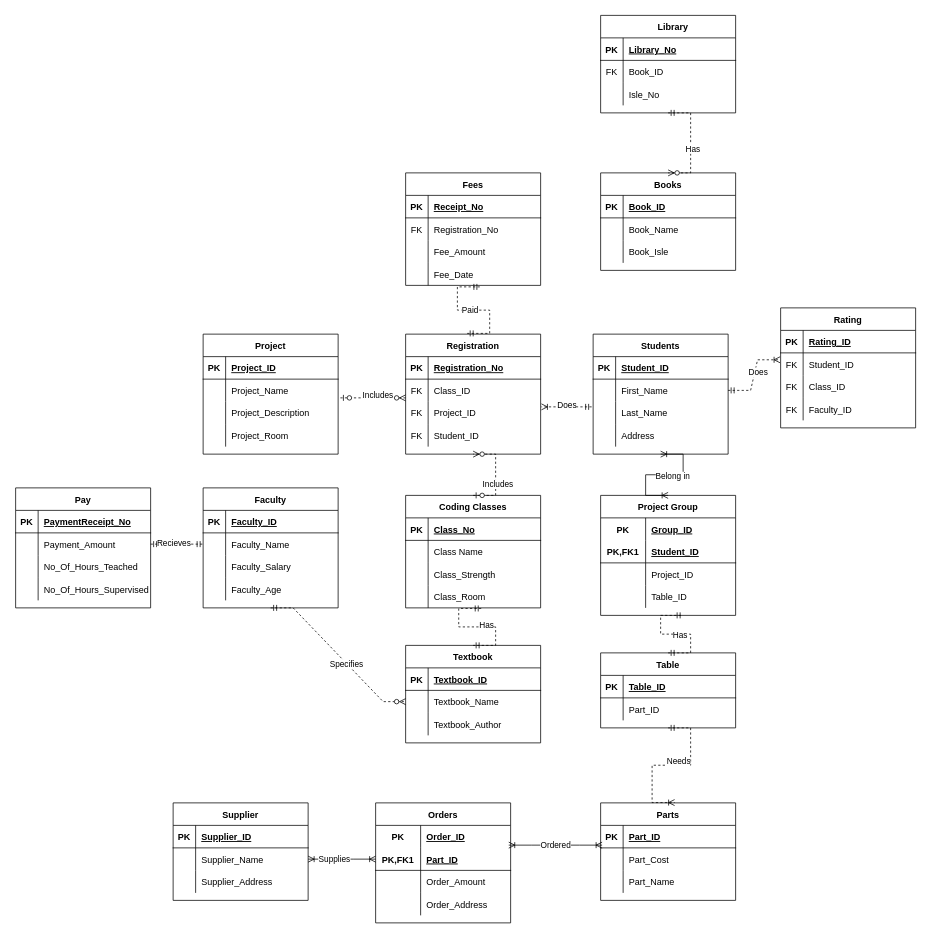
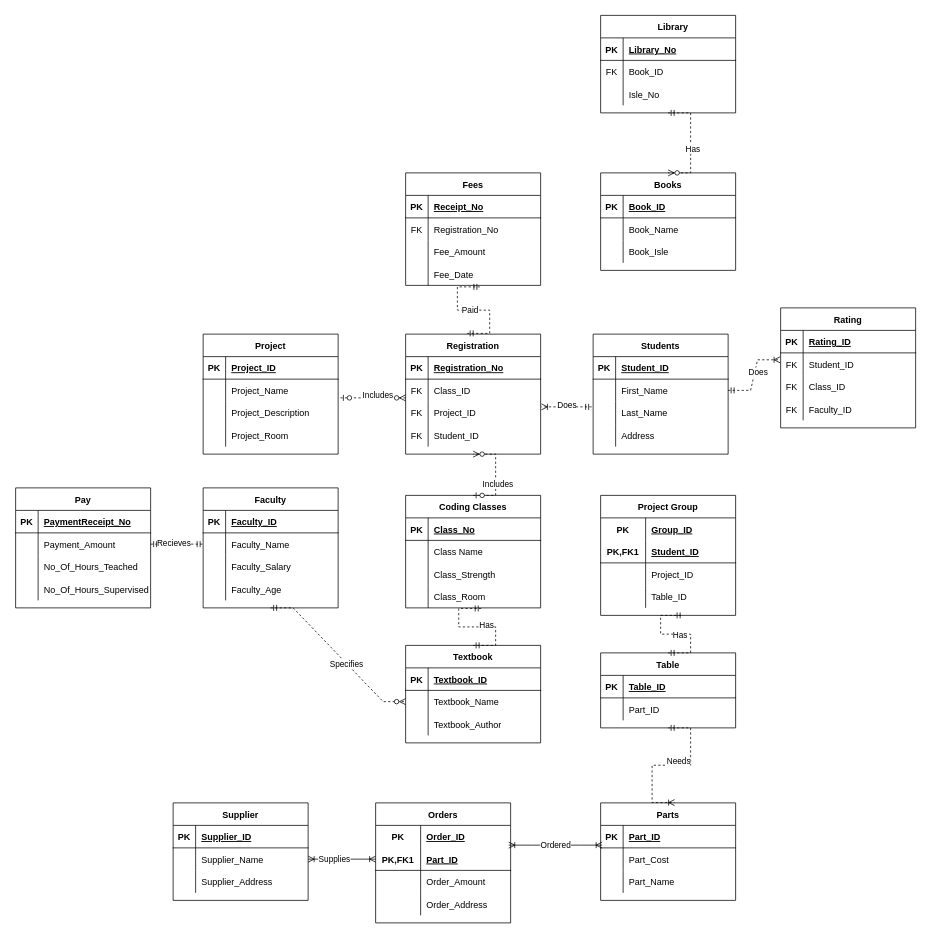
(662, 475) -> none
